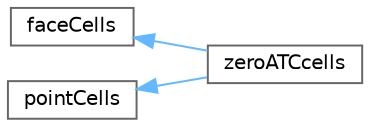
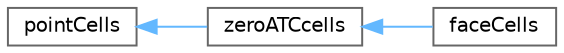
(181, 46) -> (408, 27)
